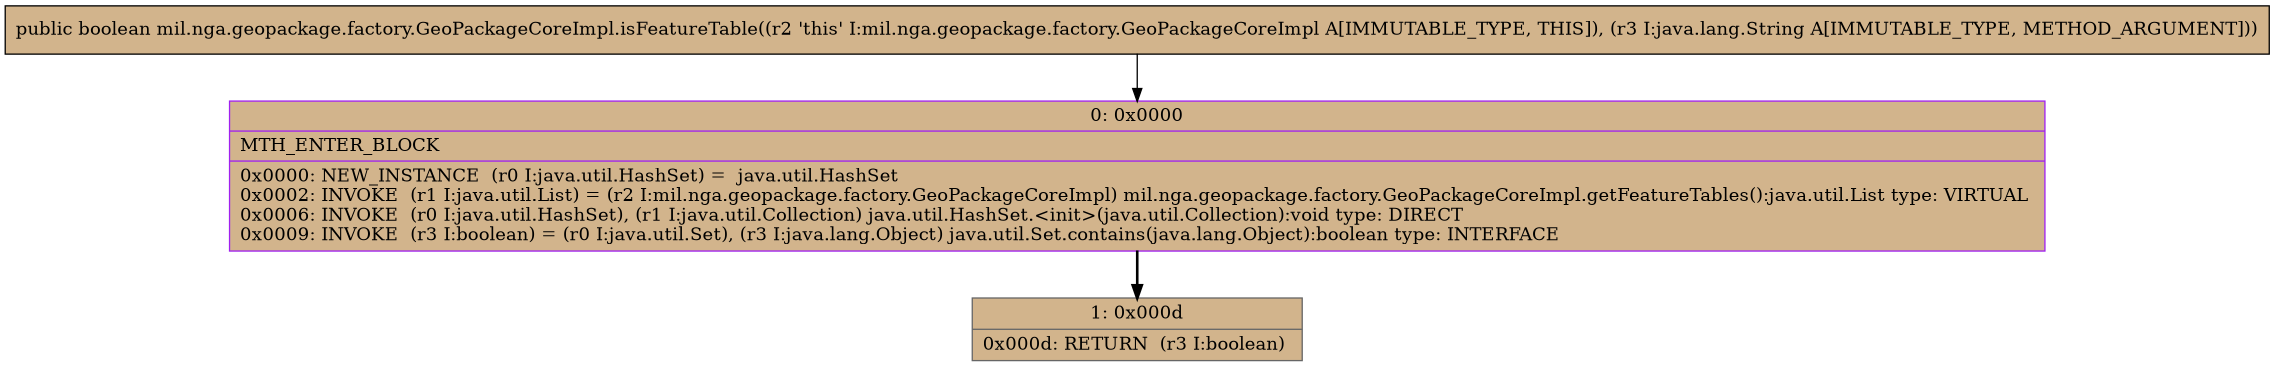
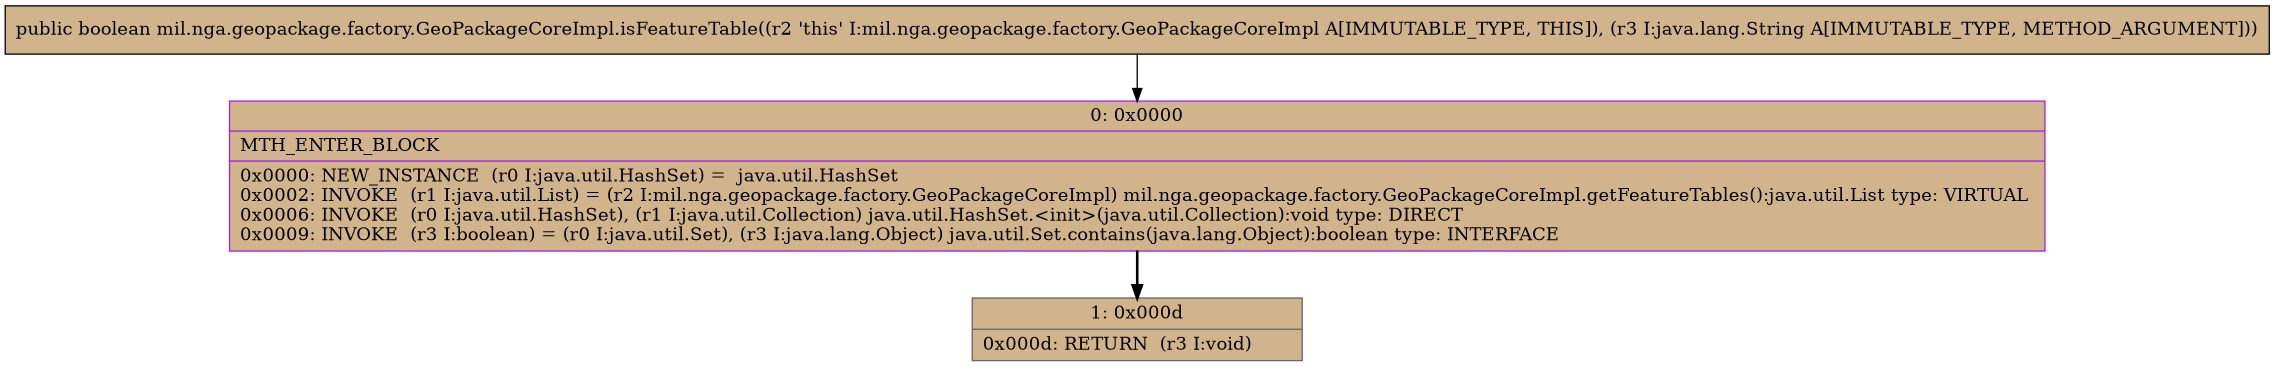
(1137, 344) -> (1120, 344)
